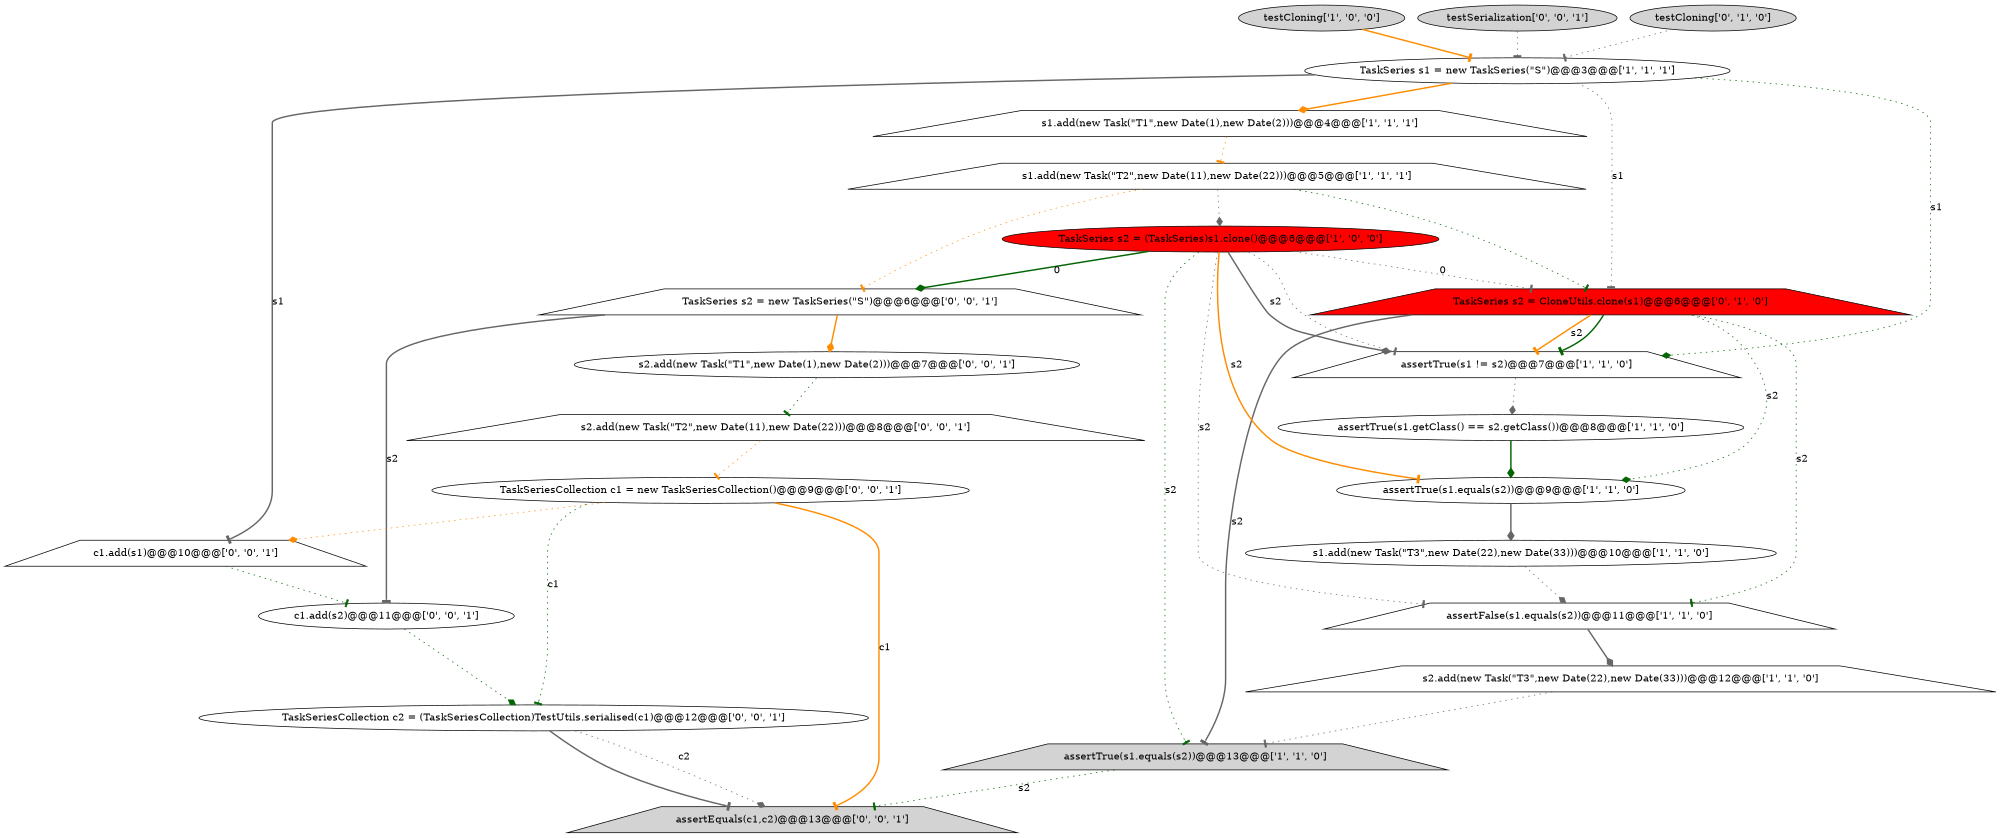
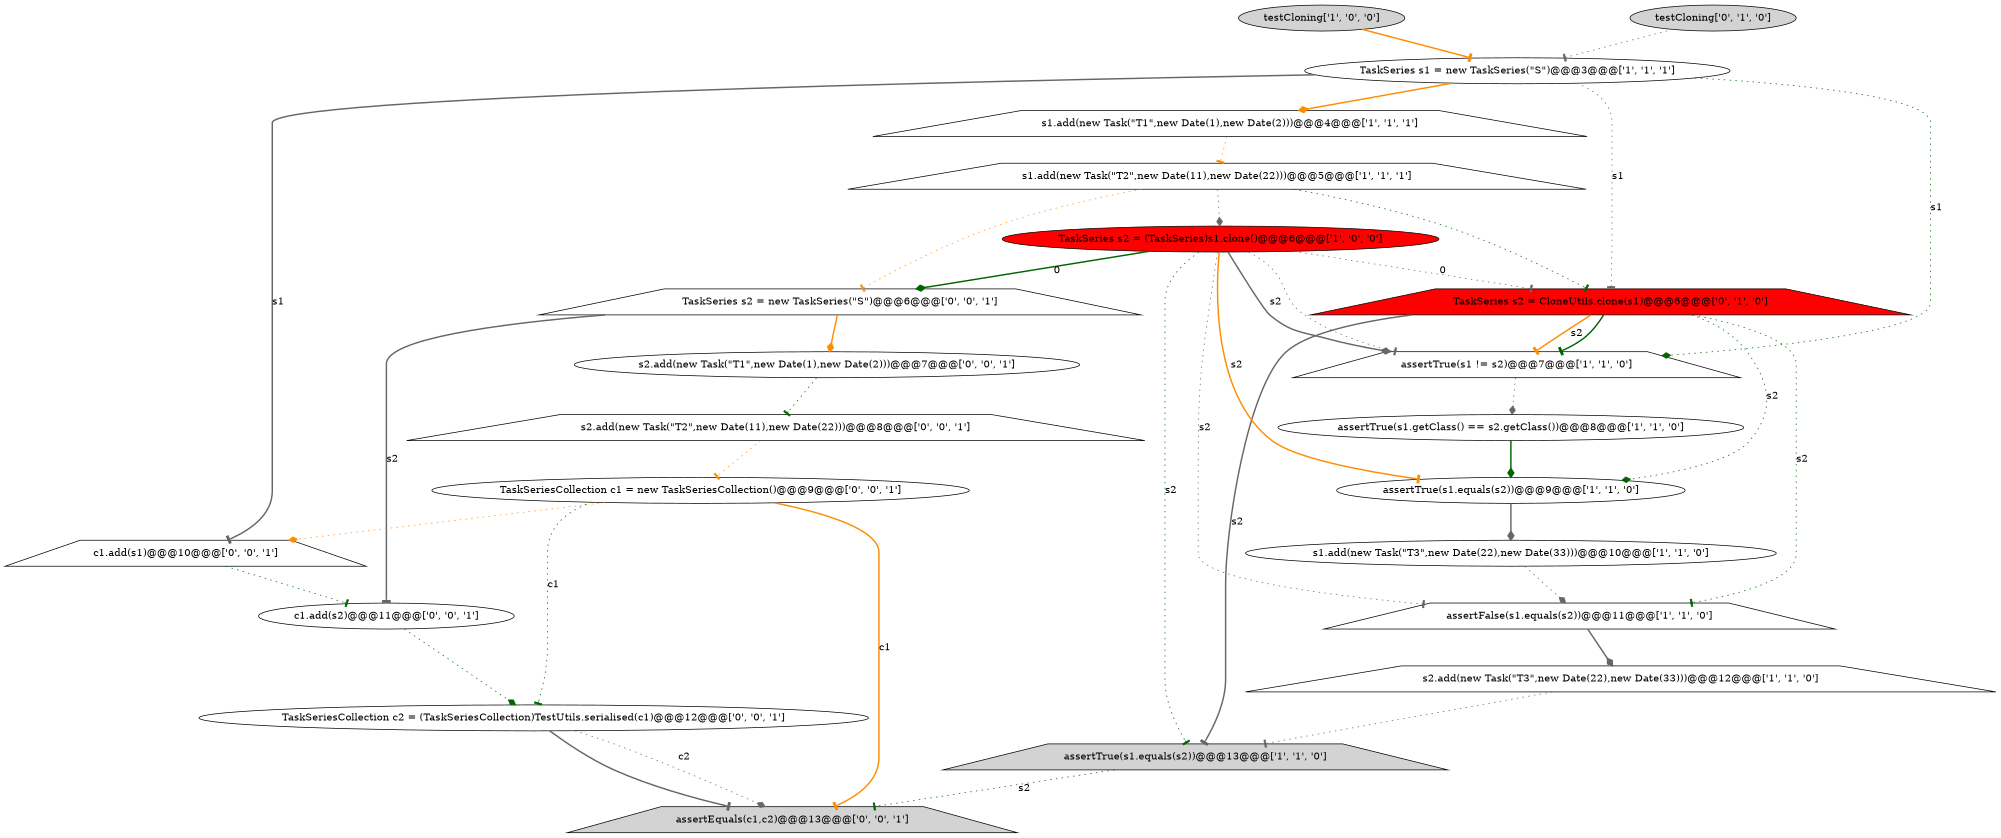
(1517, 18) -> none
